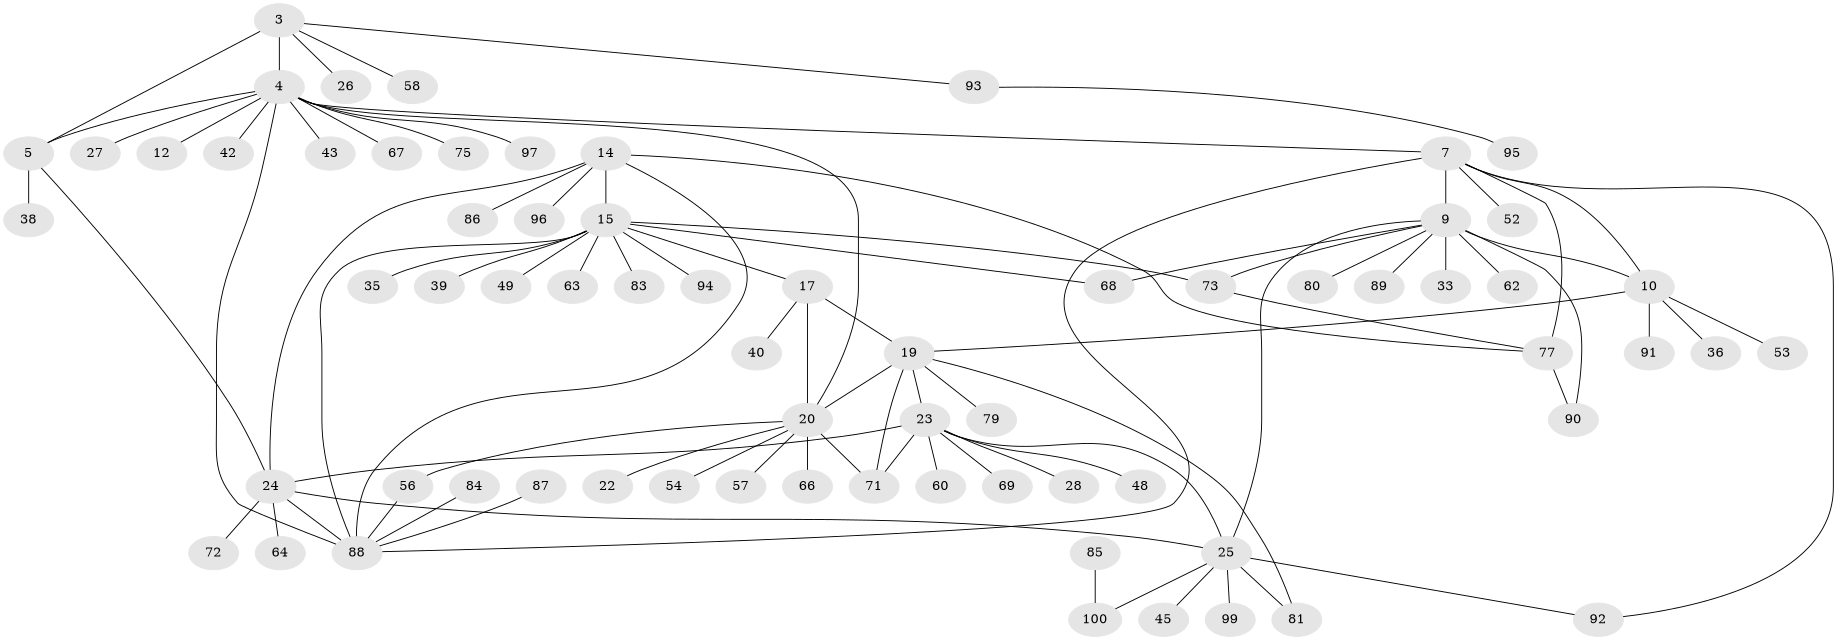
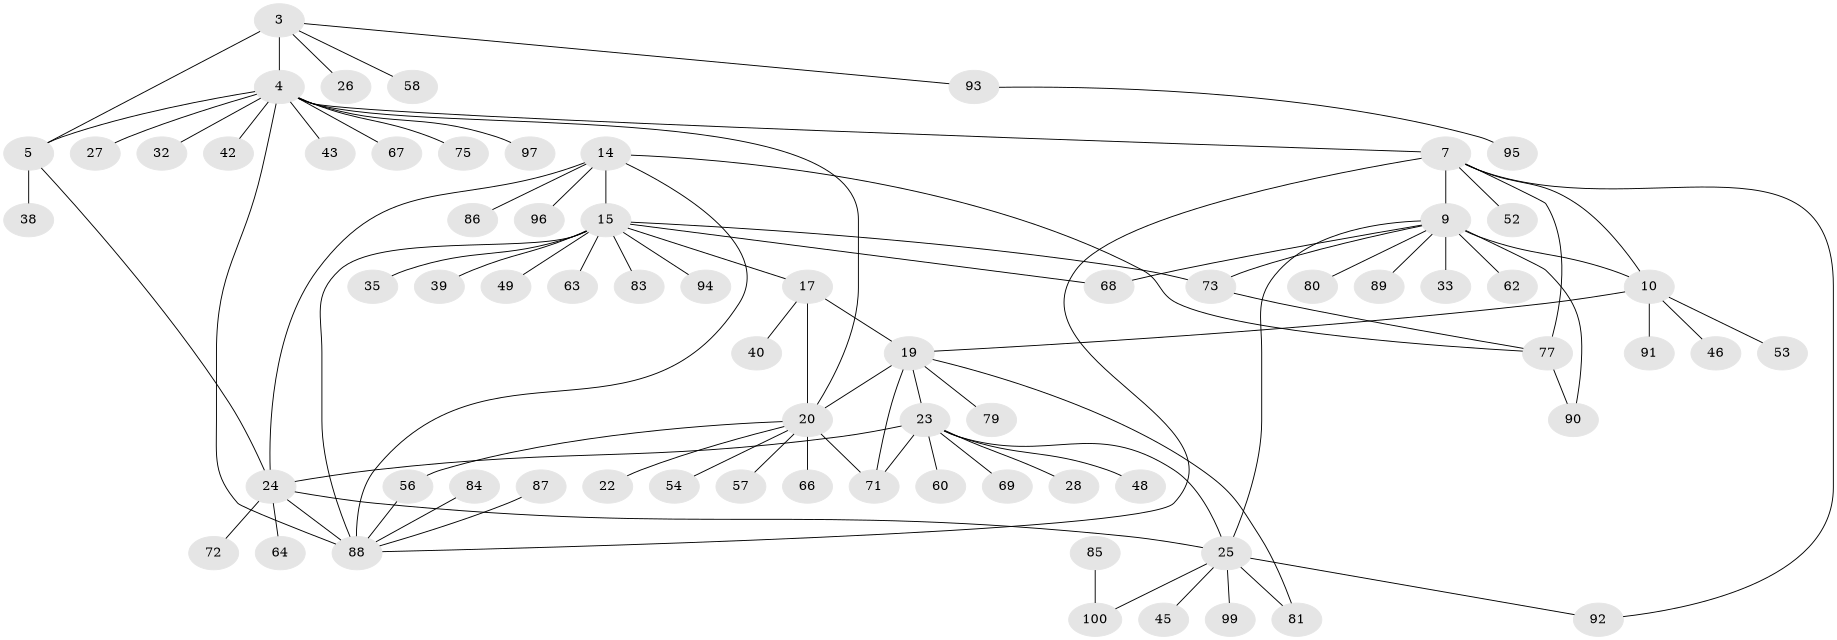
(162, 154) -> (162, 154)
(1716, 353) -> (1716, 353)
